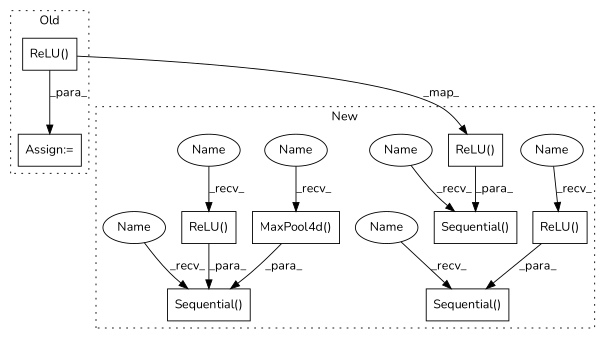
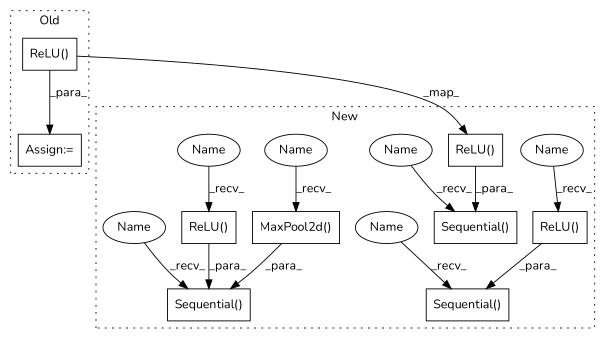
(296, 228) -> (296, 228)
